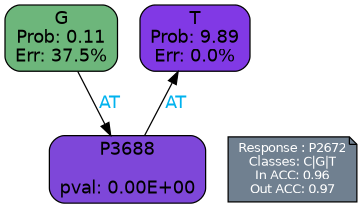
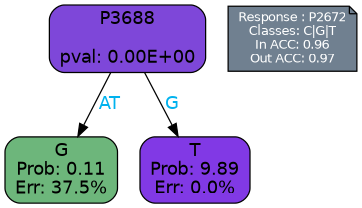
(91, 98) -> (97, 99)
(176, 104) -> (172, 104)
